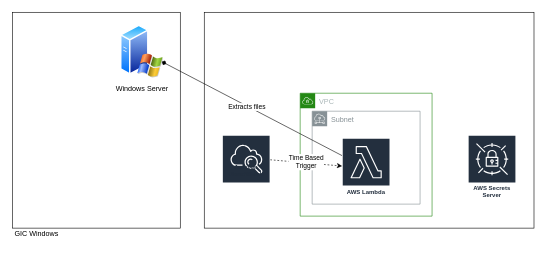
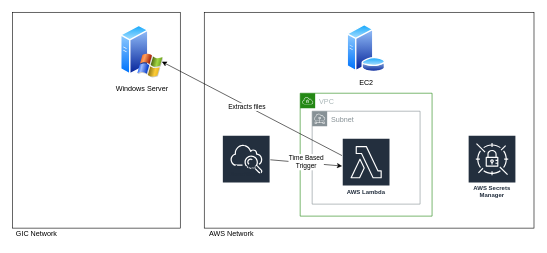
none -> (366, 48)
(167, 64) -> (166, 64)
(279, 161) -> (279, 161)
(492, 192) -> (492, 192)
(37, 234) -> (37, 234)
none -> (231, 234)
